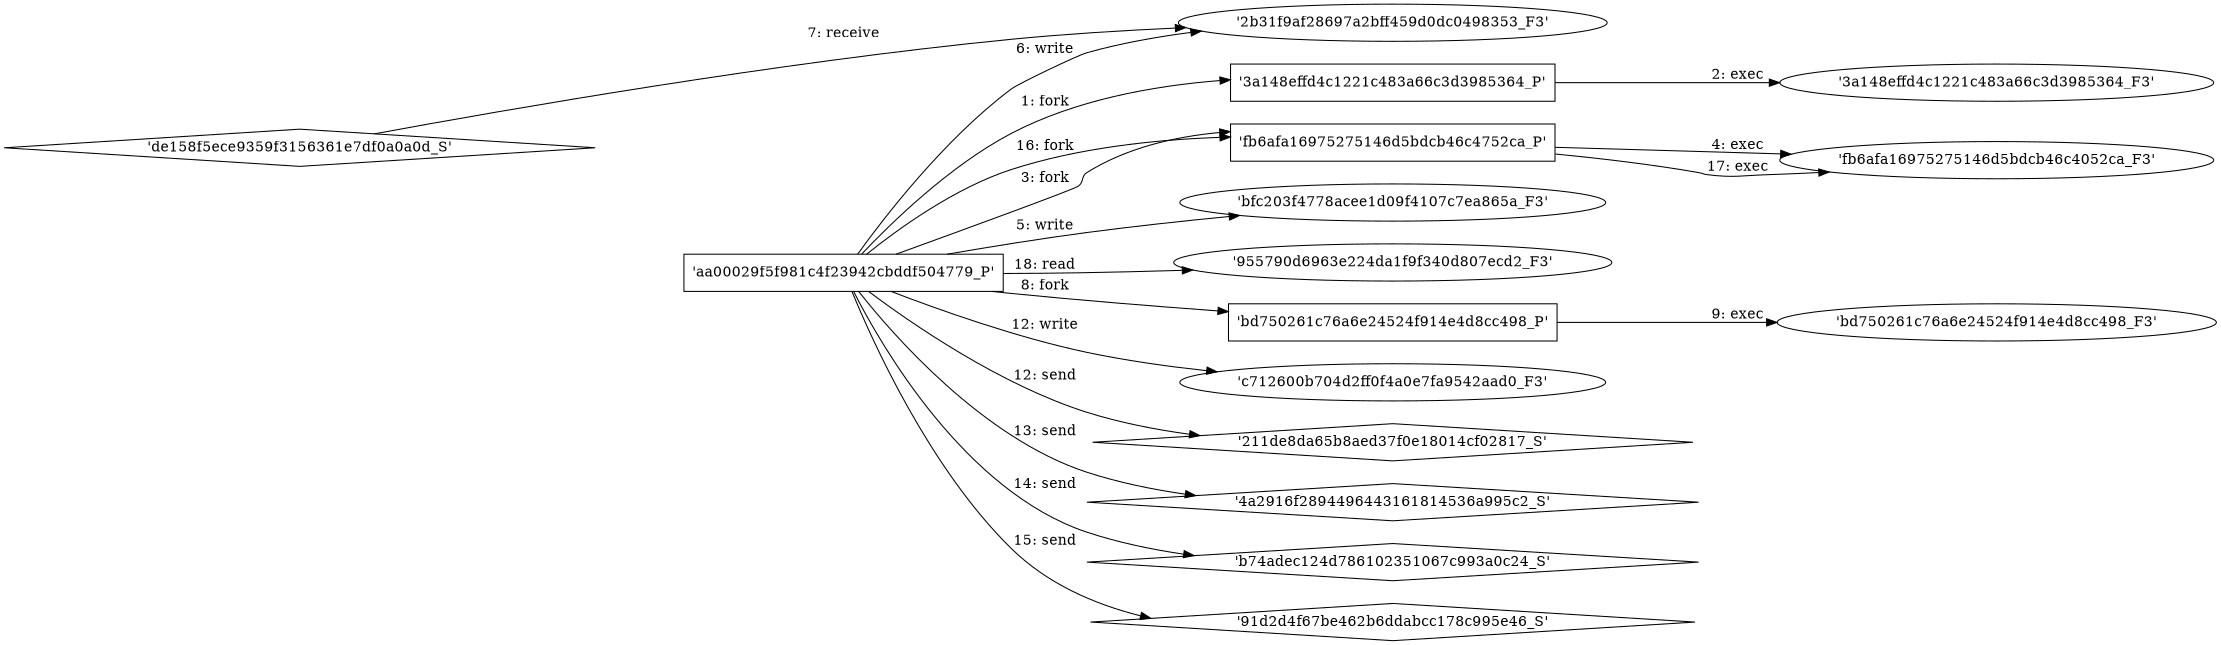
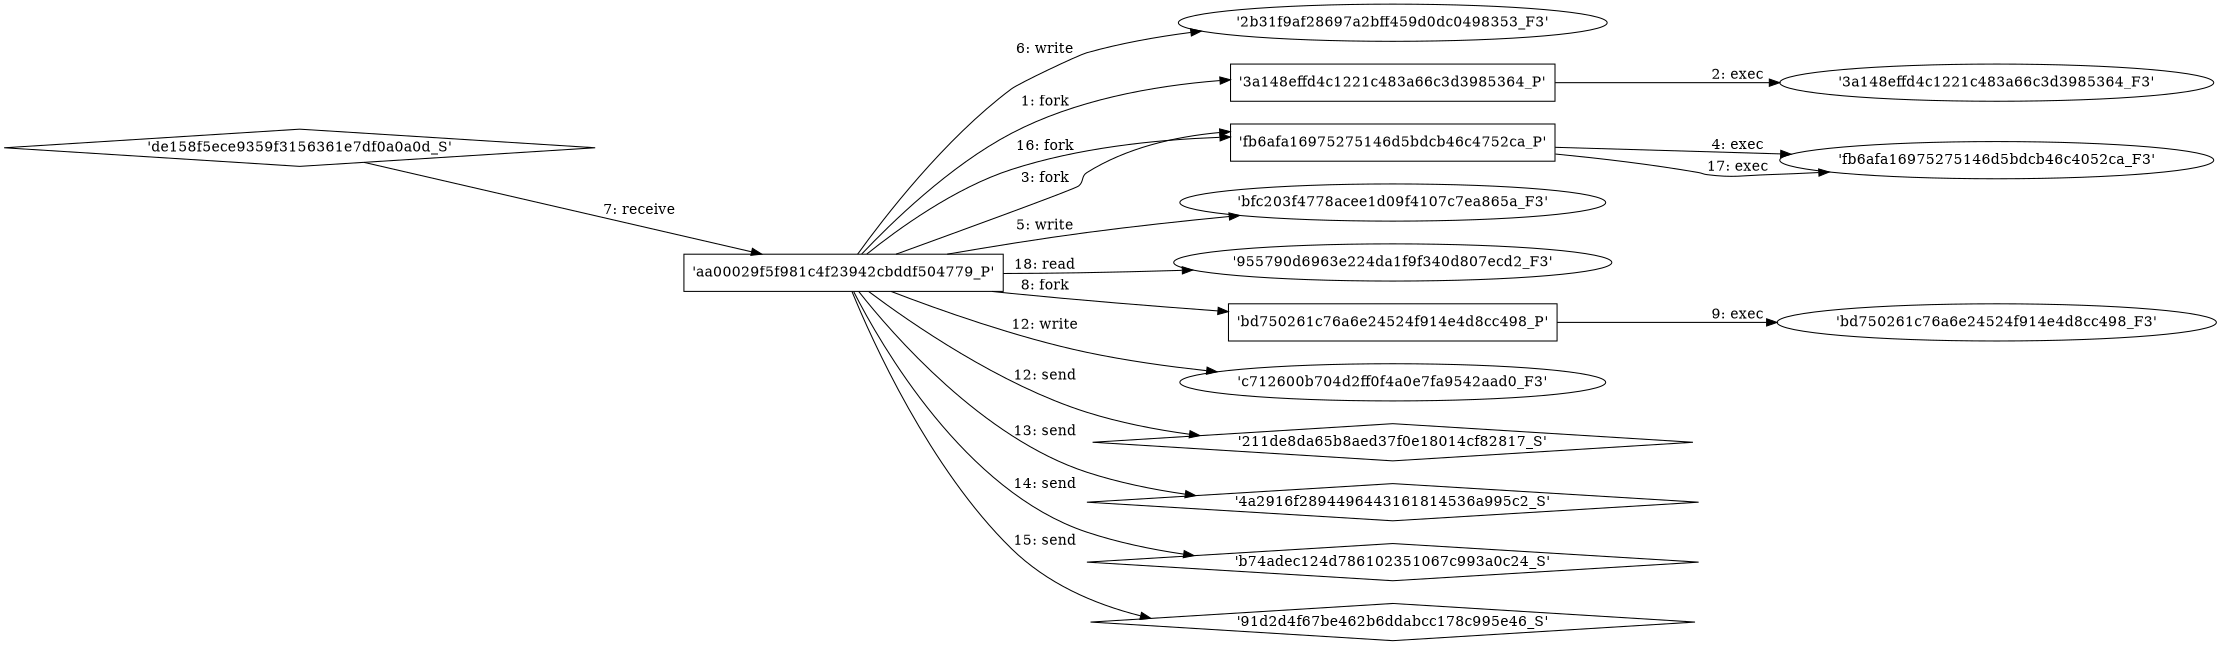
(773, 68) -> (558, 207)
(1393, 442) -> (1393, 442)
